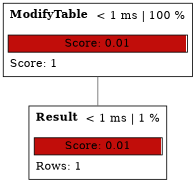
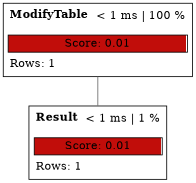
(34, 64) -> (33, 64)
